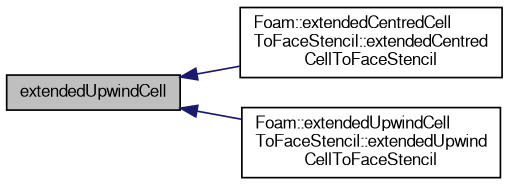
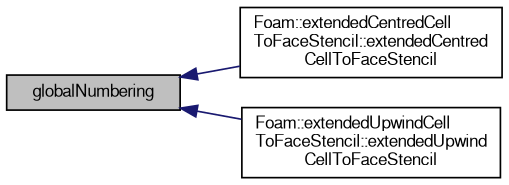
(93, 93) -> (93, 93)
